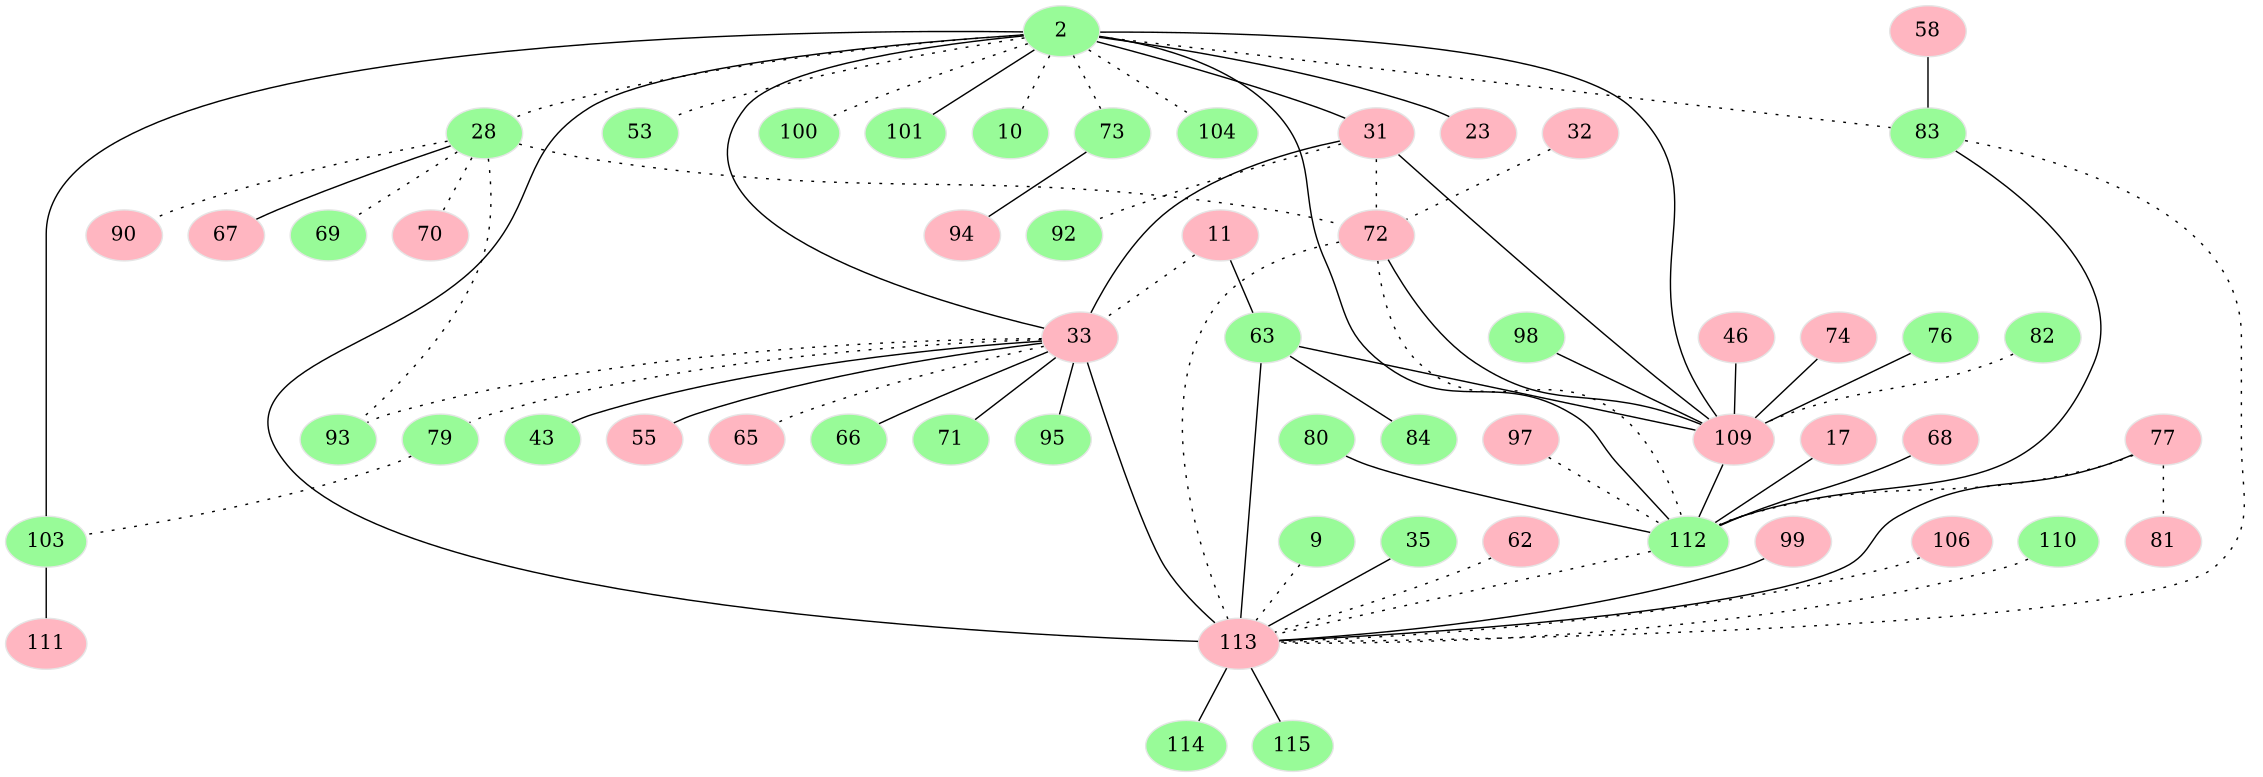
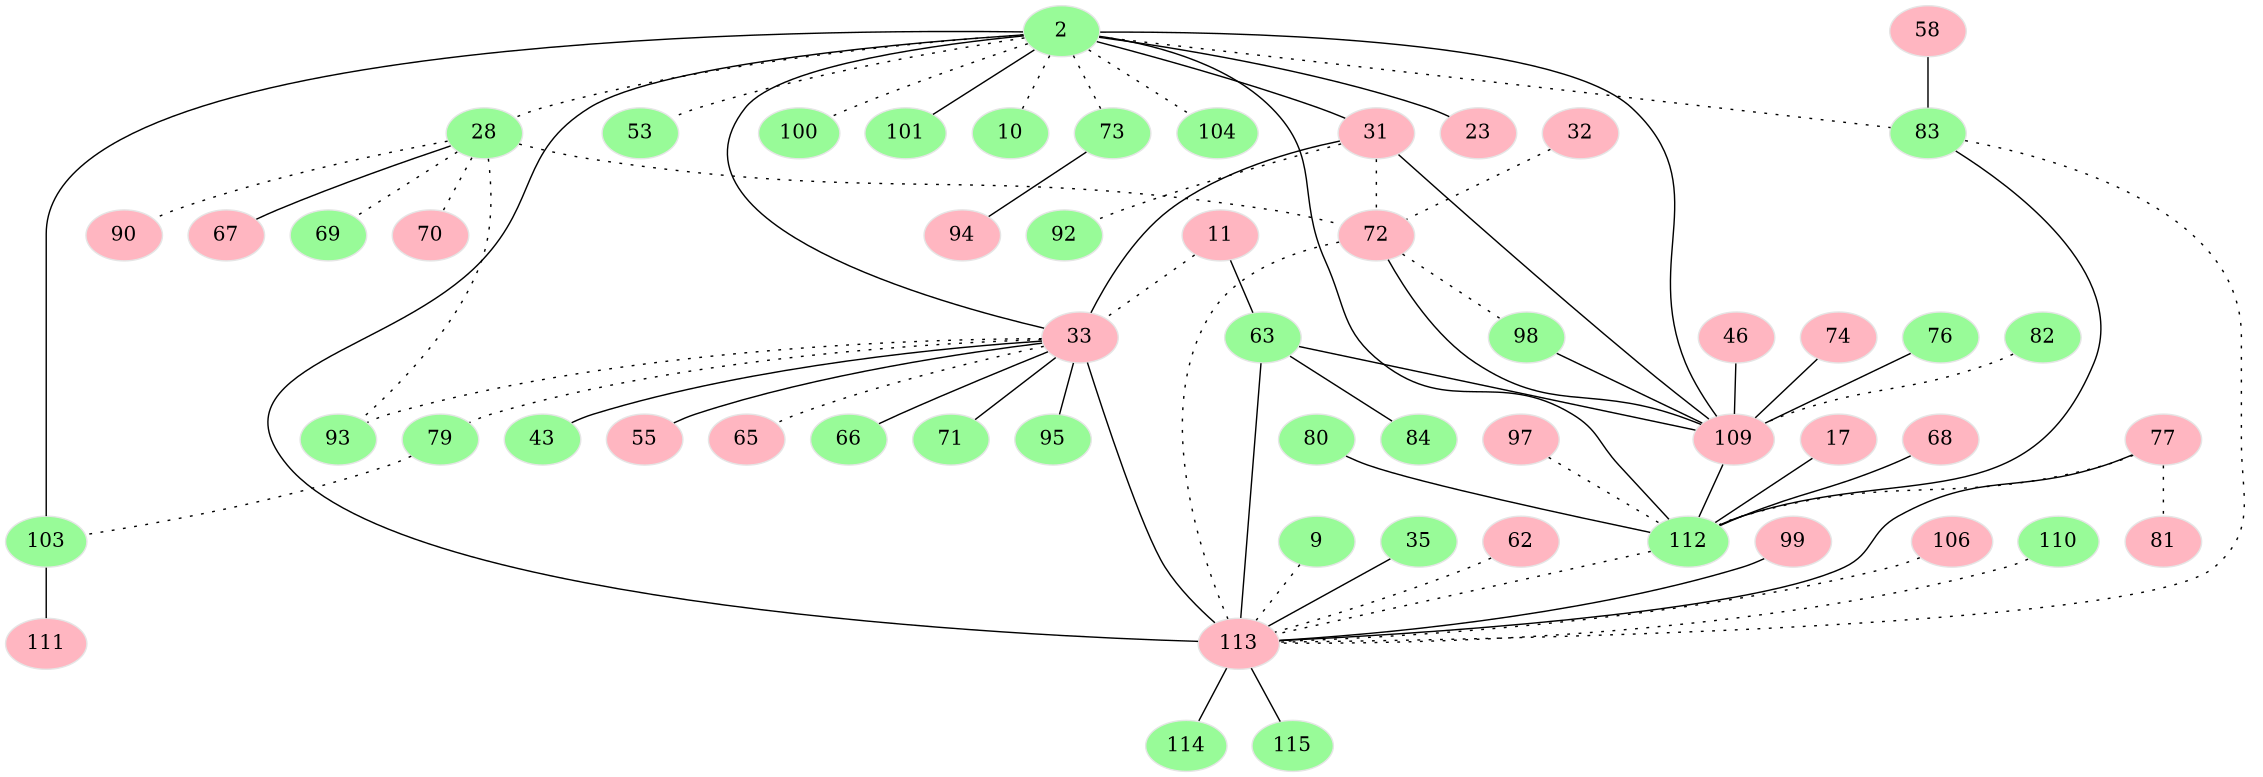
(1418, 363) -> (1451, 286)
